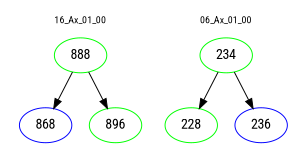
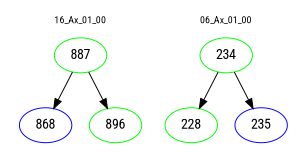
(81, 55) -> (81, 55)
(261, 125) -> (261, 125)
